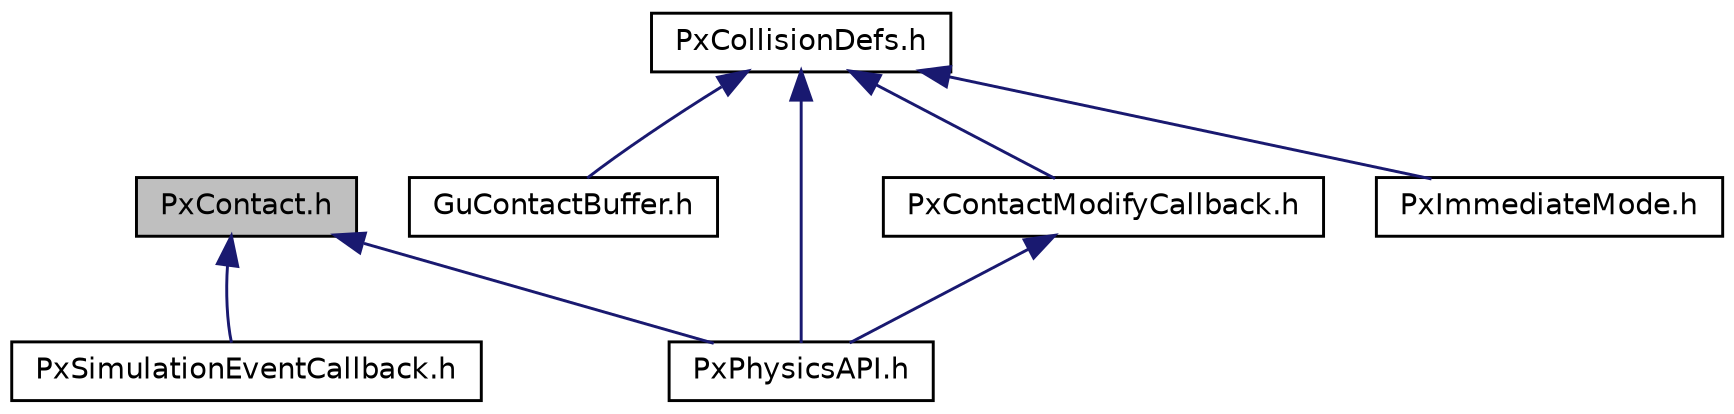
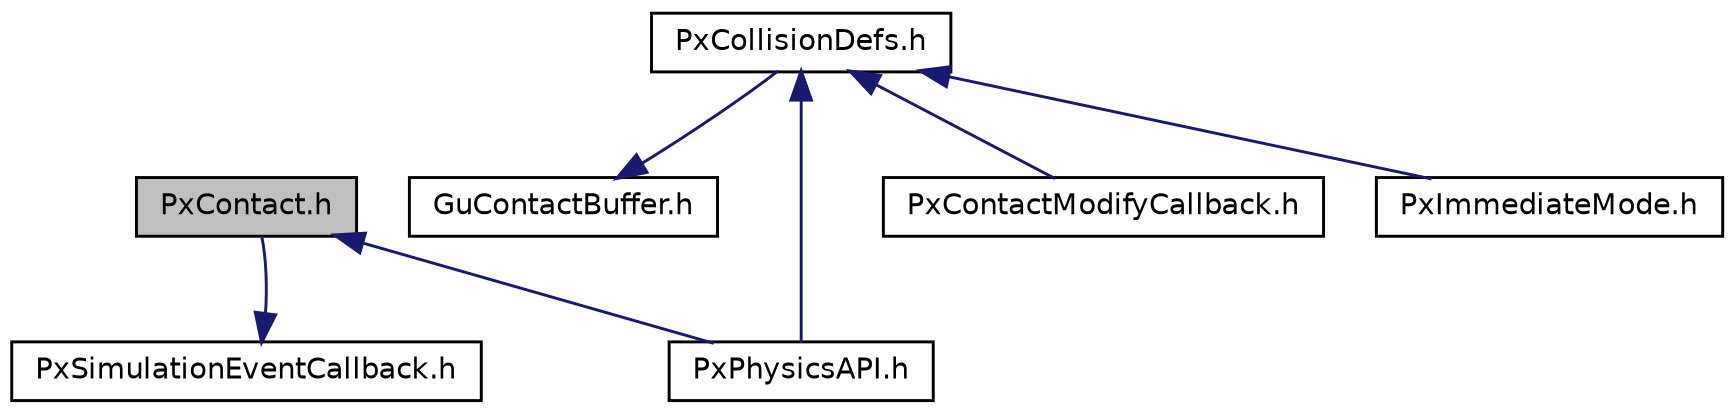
(653, 131) -> (711, 119)
(939, 296) -> none
(227, 304) -> (266, 275)
